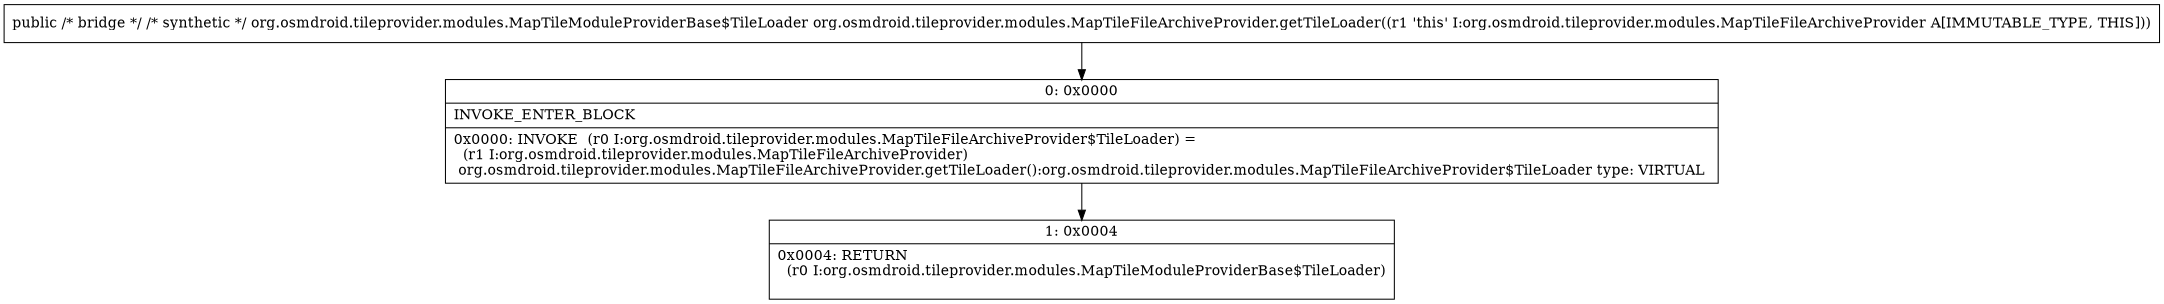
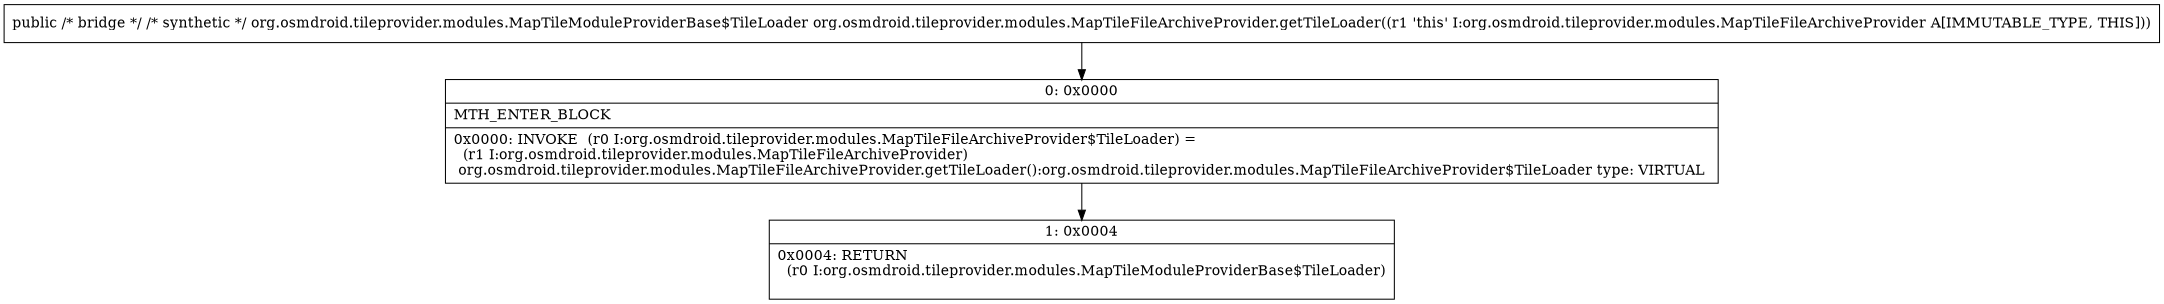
(545, 115) -> (533, 115)
